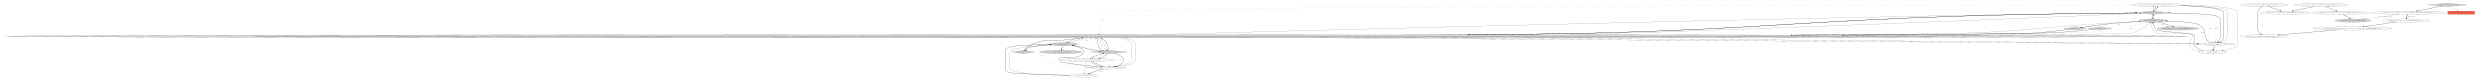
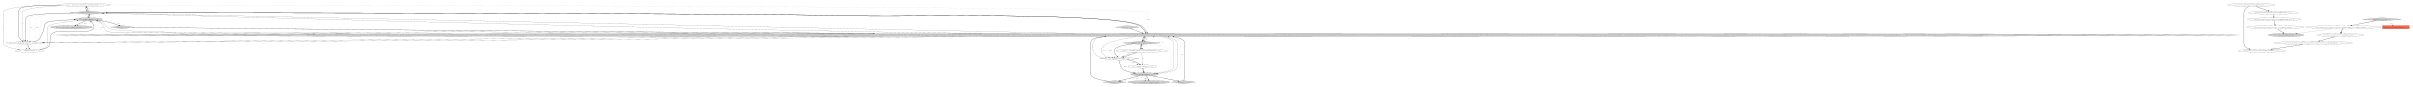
(2304, 9) -> (2274, 16)
none -> (1127, 27)
(1086, 48) -> (1165, 78)
